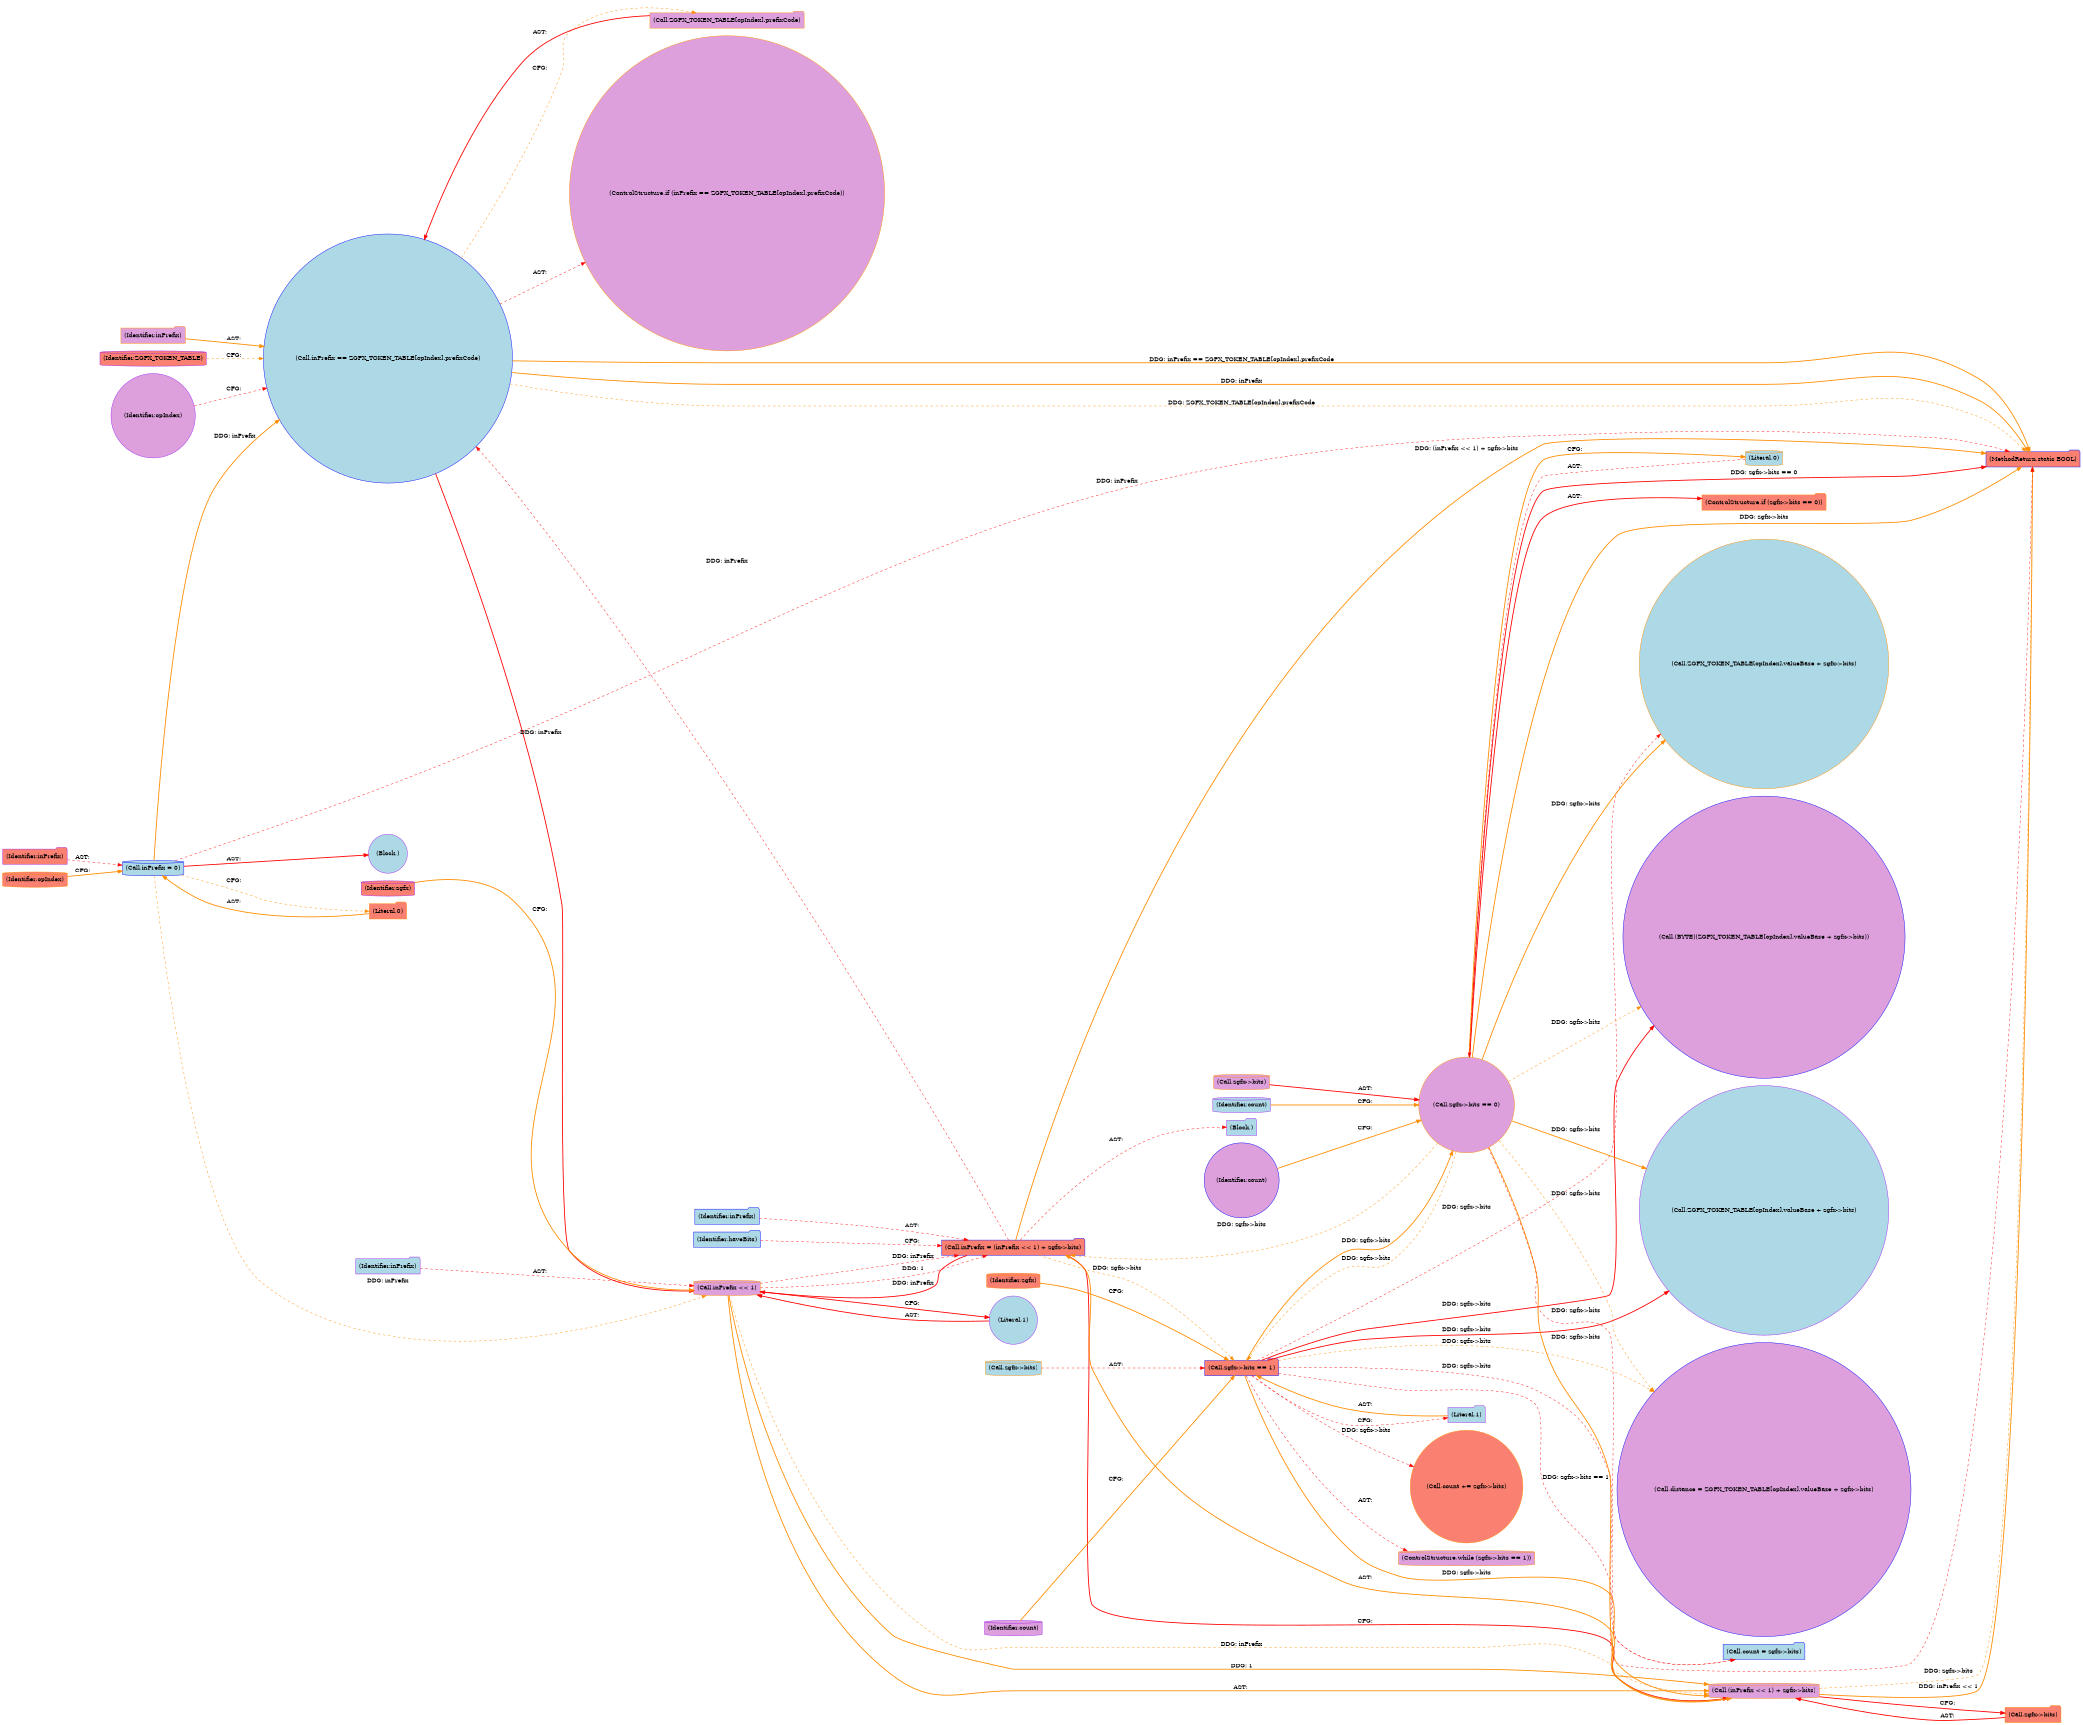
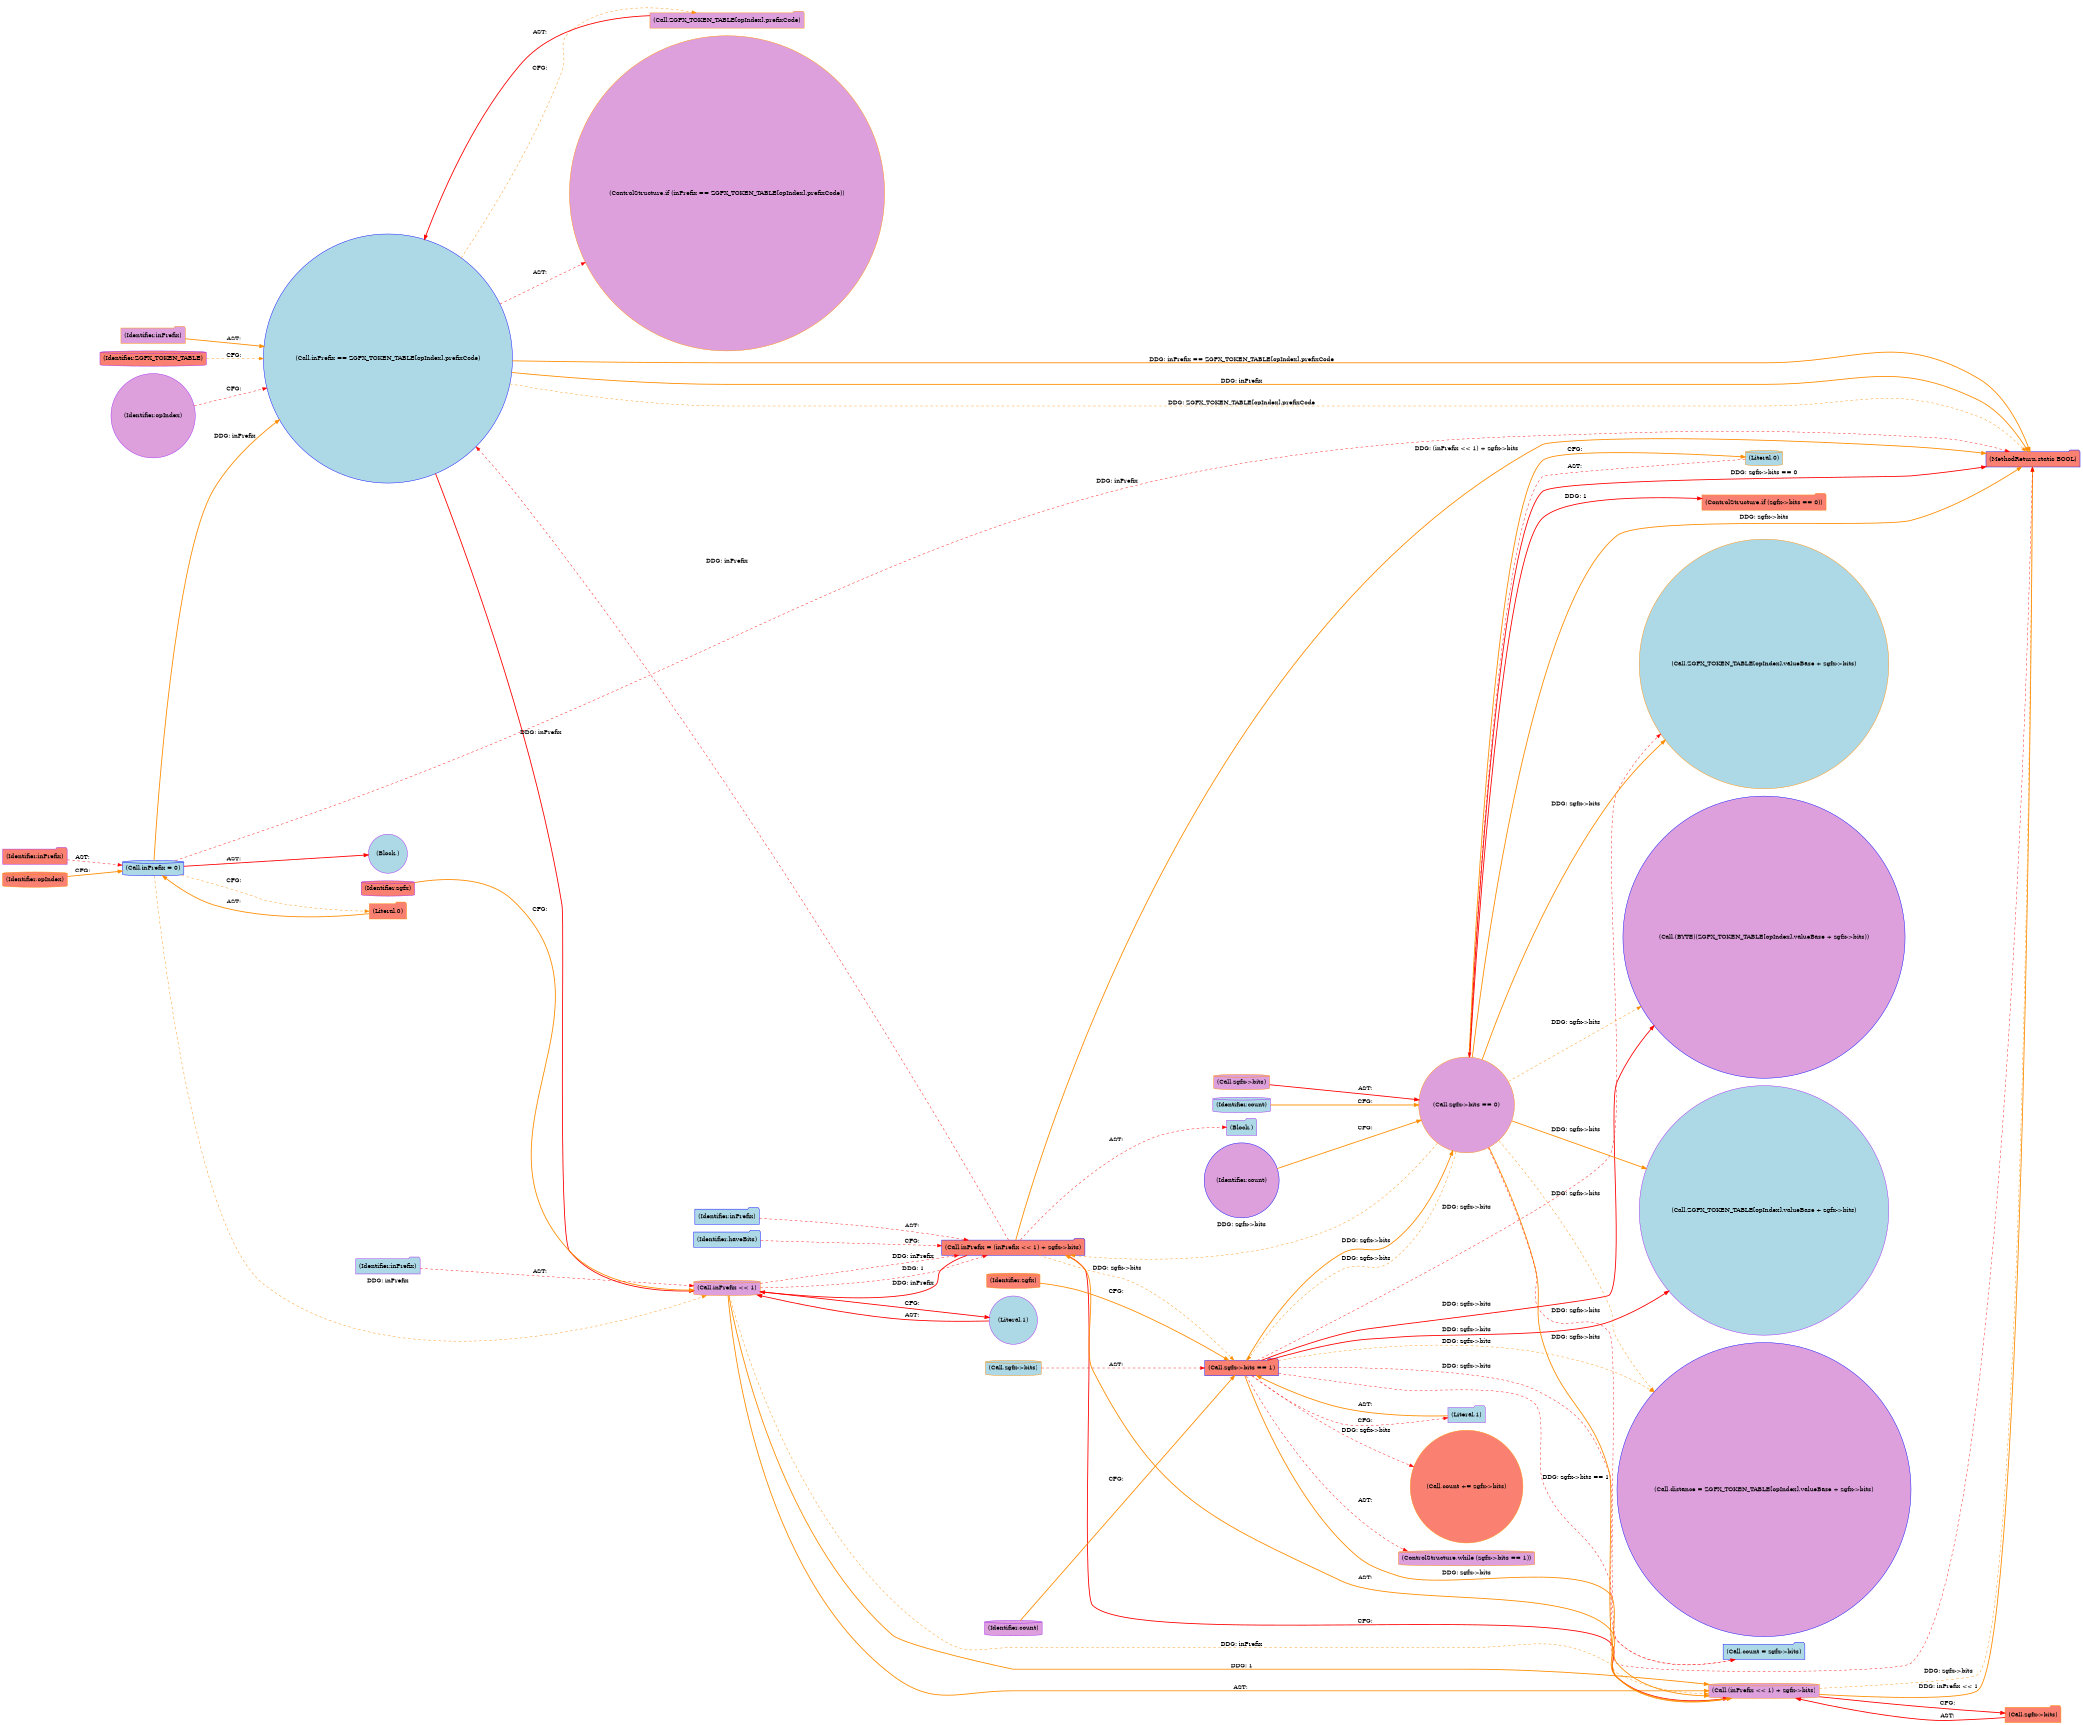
(1576, 496) -> (1576, 496)
